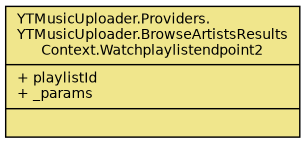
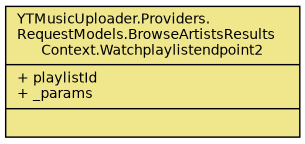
(153, 35) -> (146, 35)
